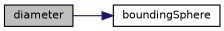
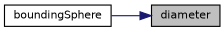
(88, 16) -> (126, 16)
